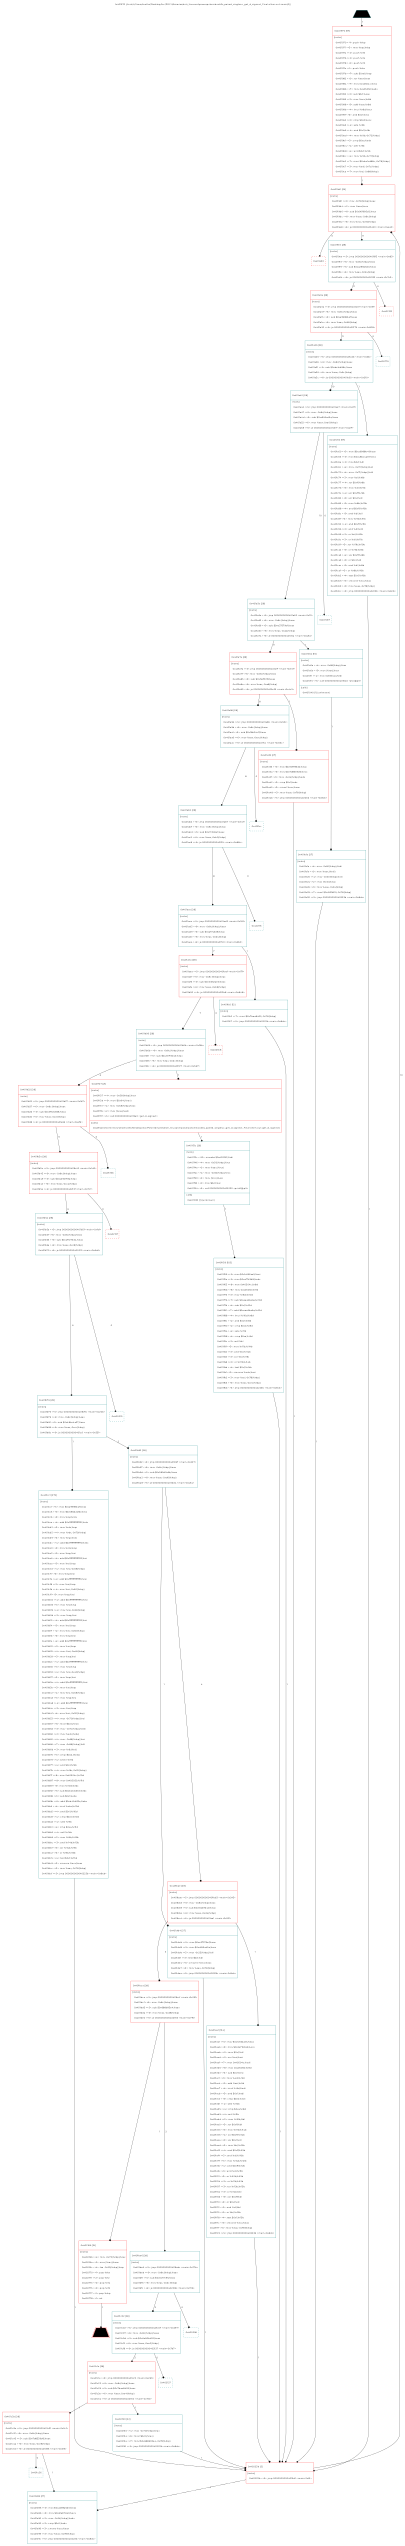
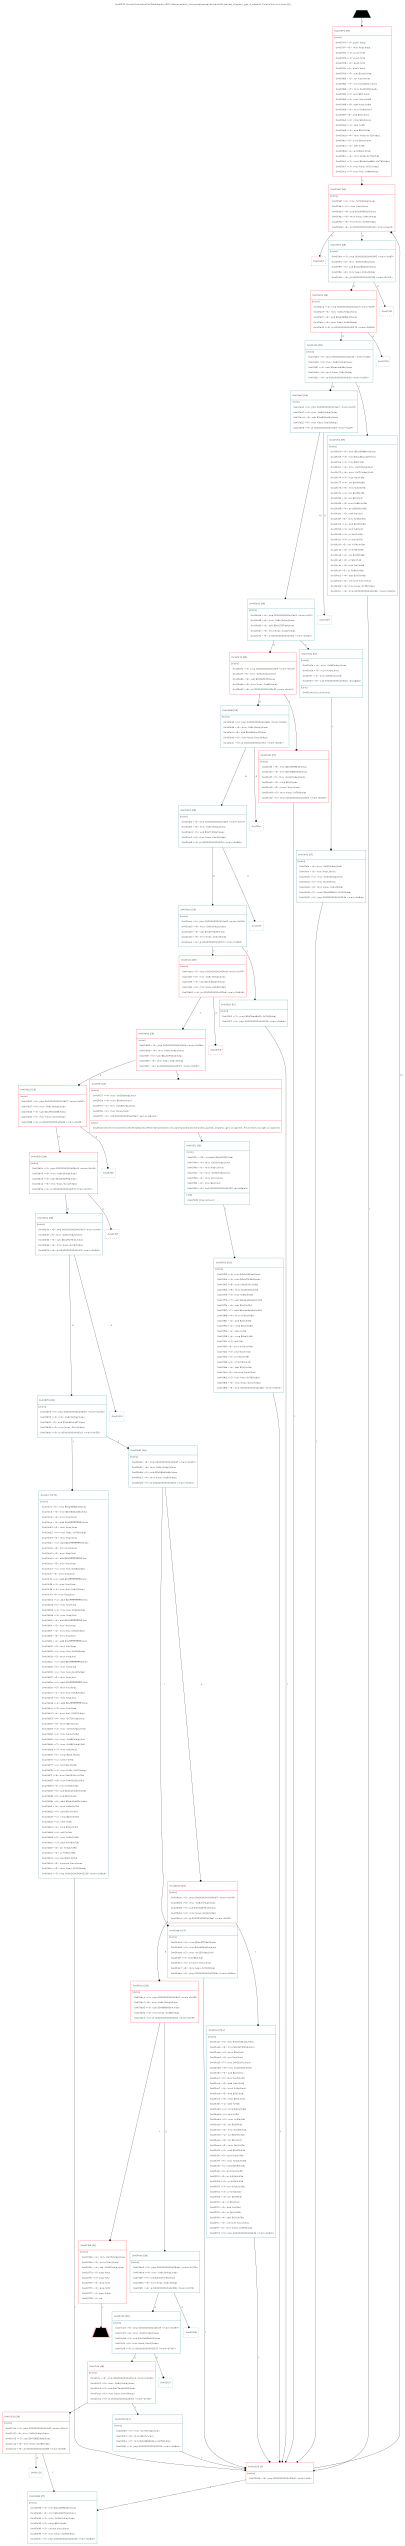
(171, 1050) -> (171, 1050)
